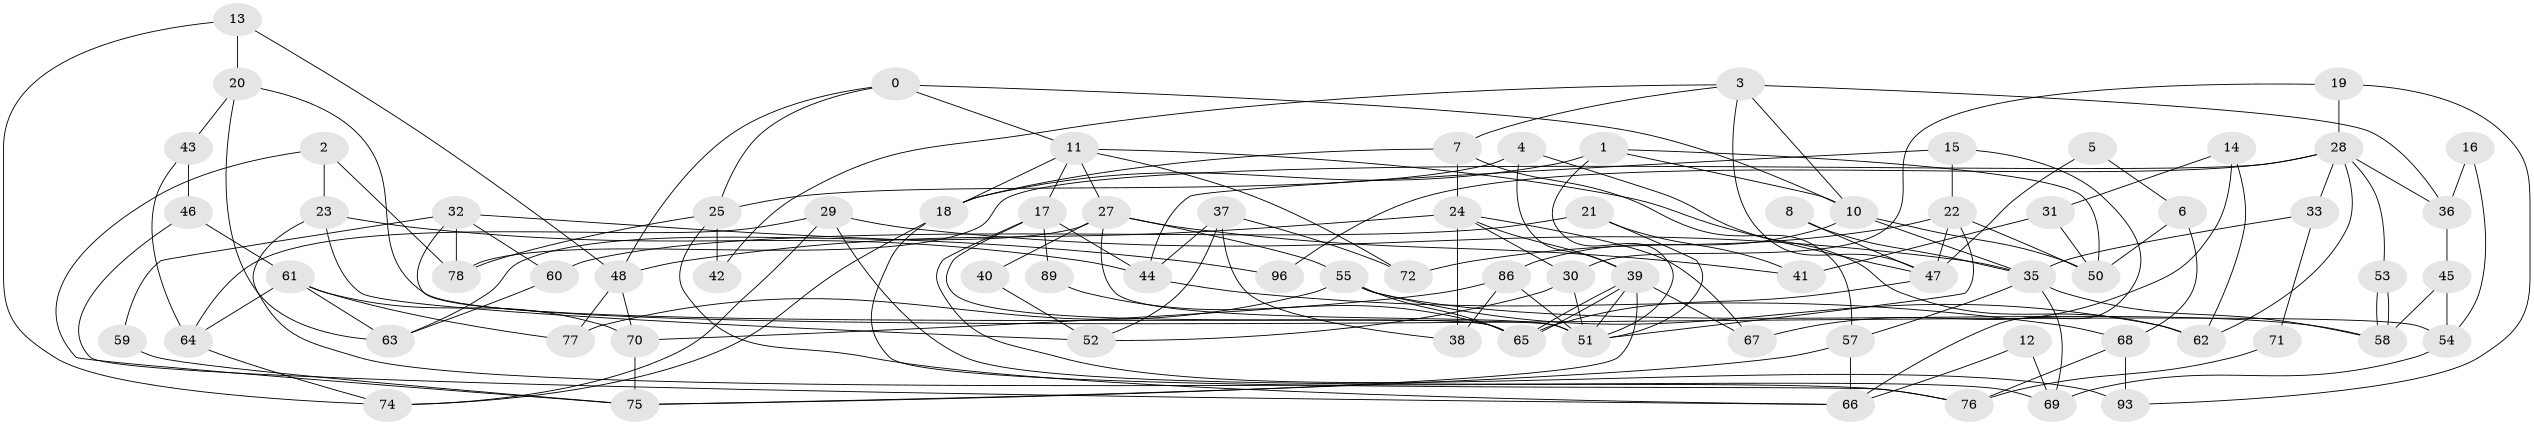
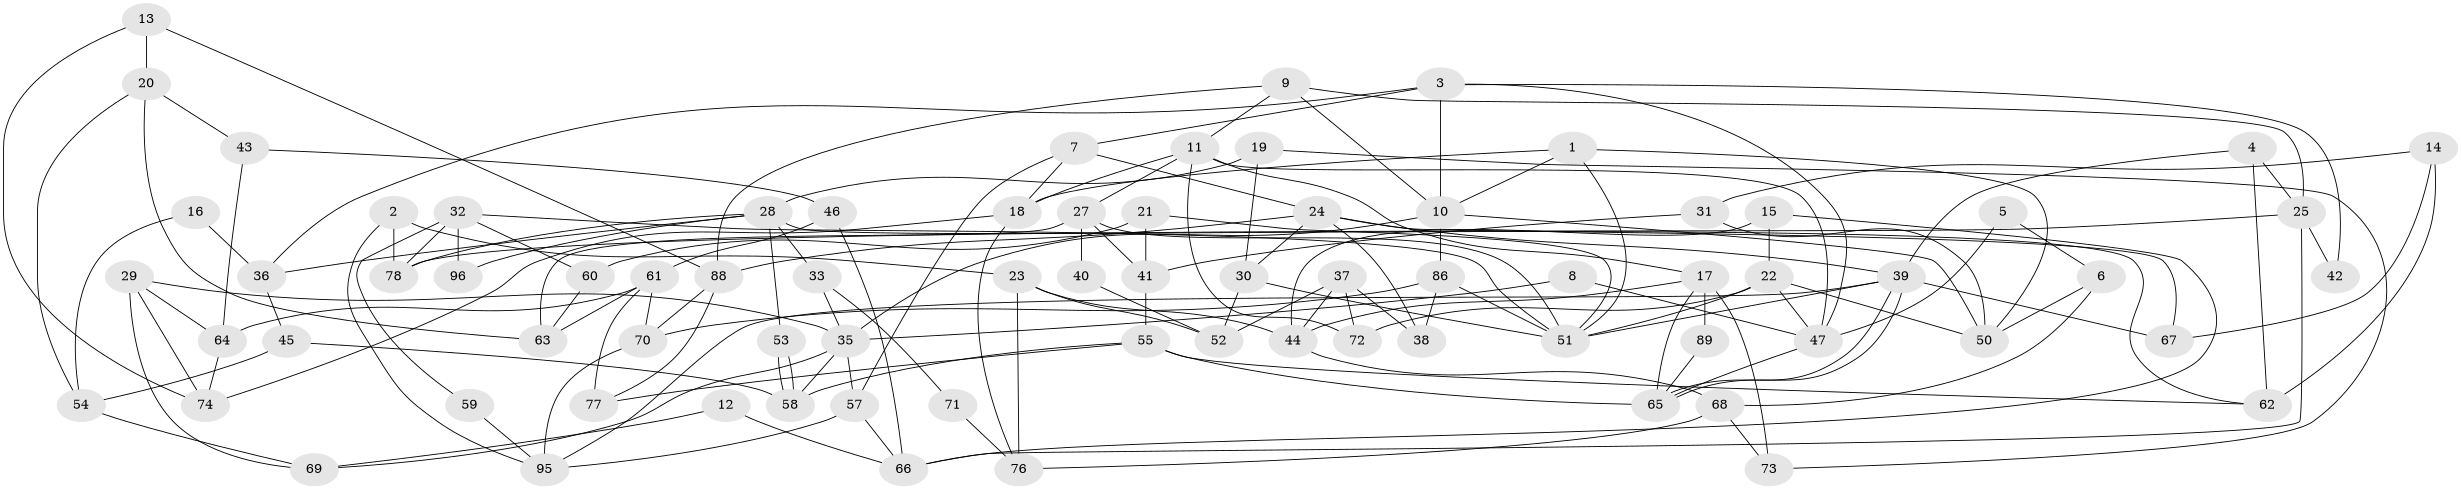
(896, 84) -> (1286, 84)
(1233, 240) -> (1146, 309)
(619, 277) -> (719, 277)
(635, 405) -> (545, 470)
(2125, 405) -> (1769, 470)
